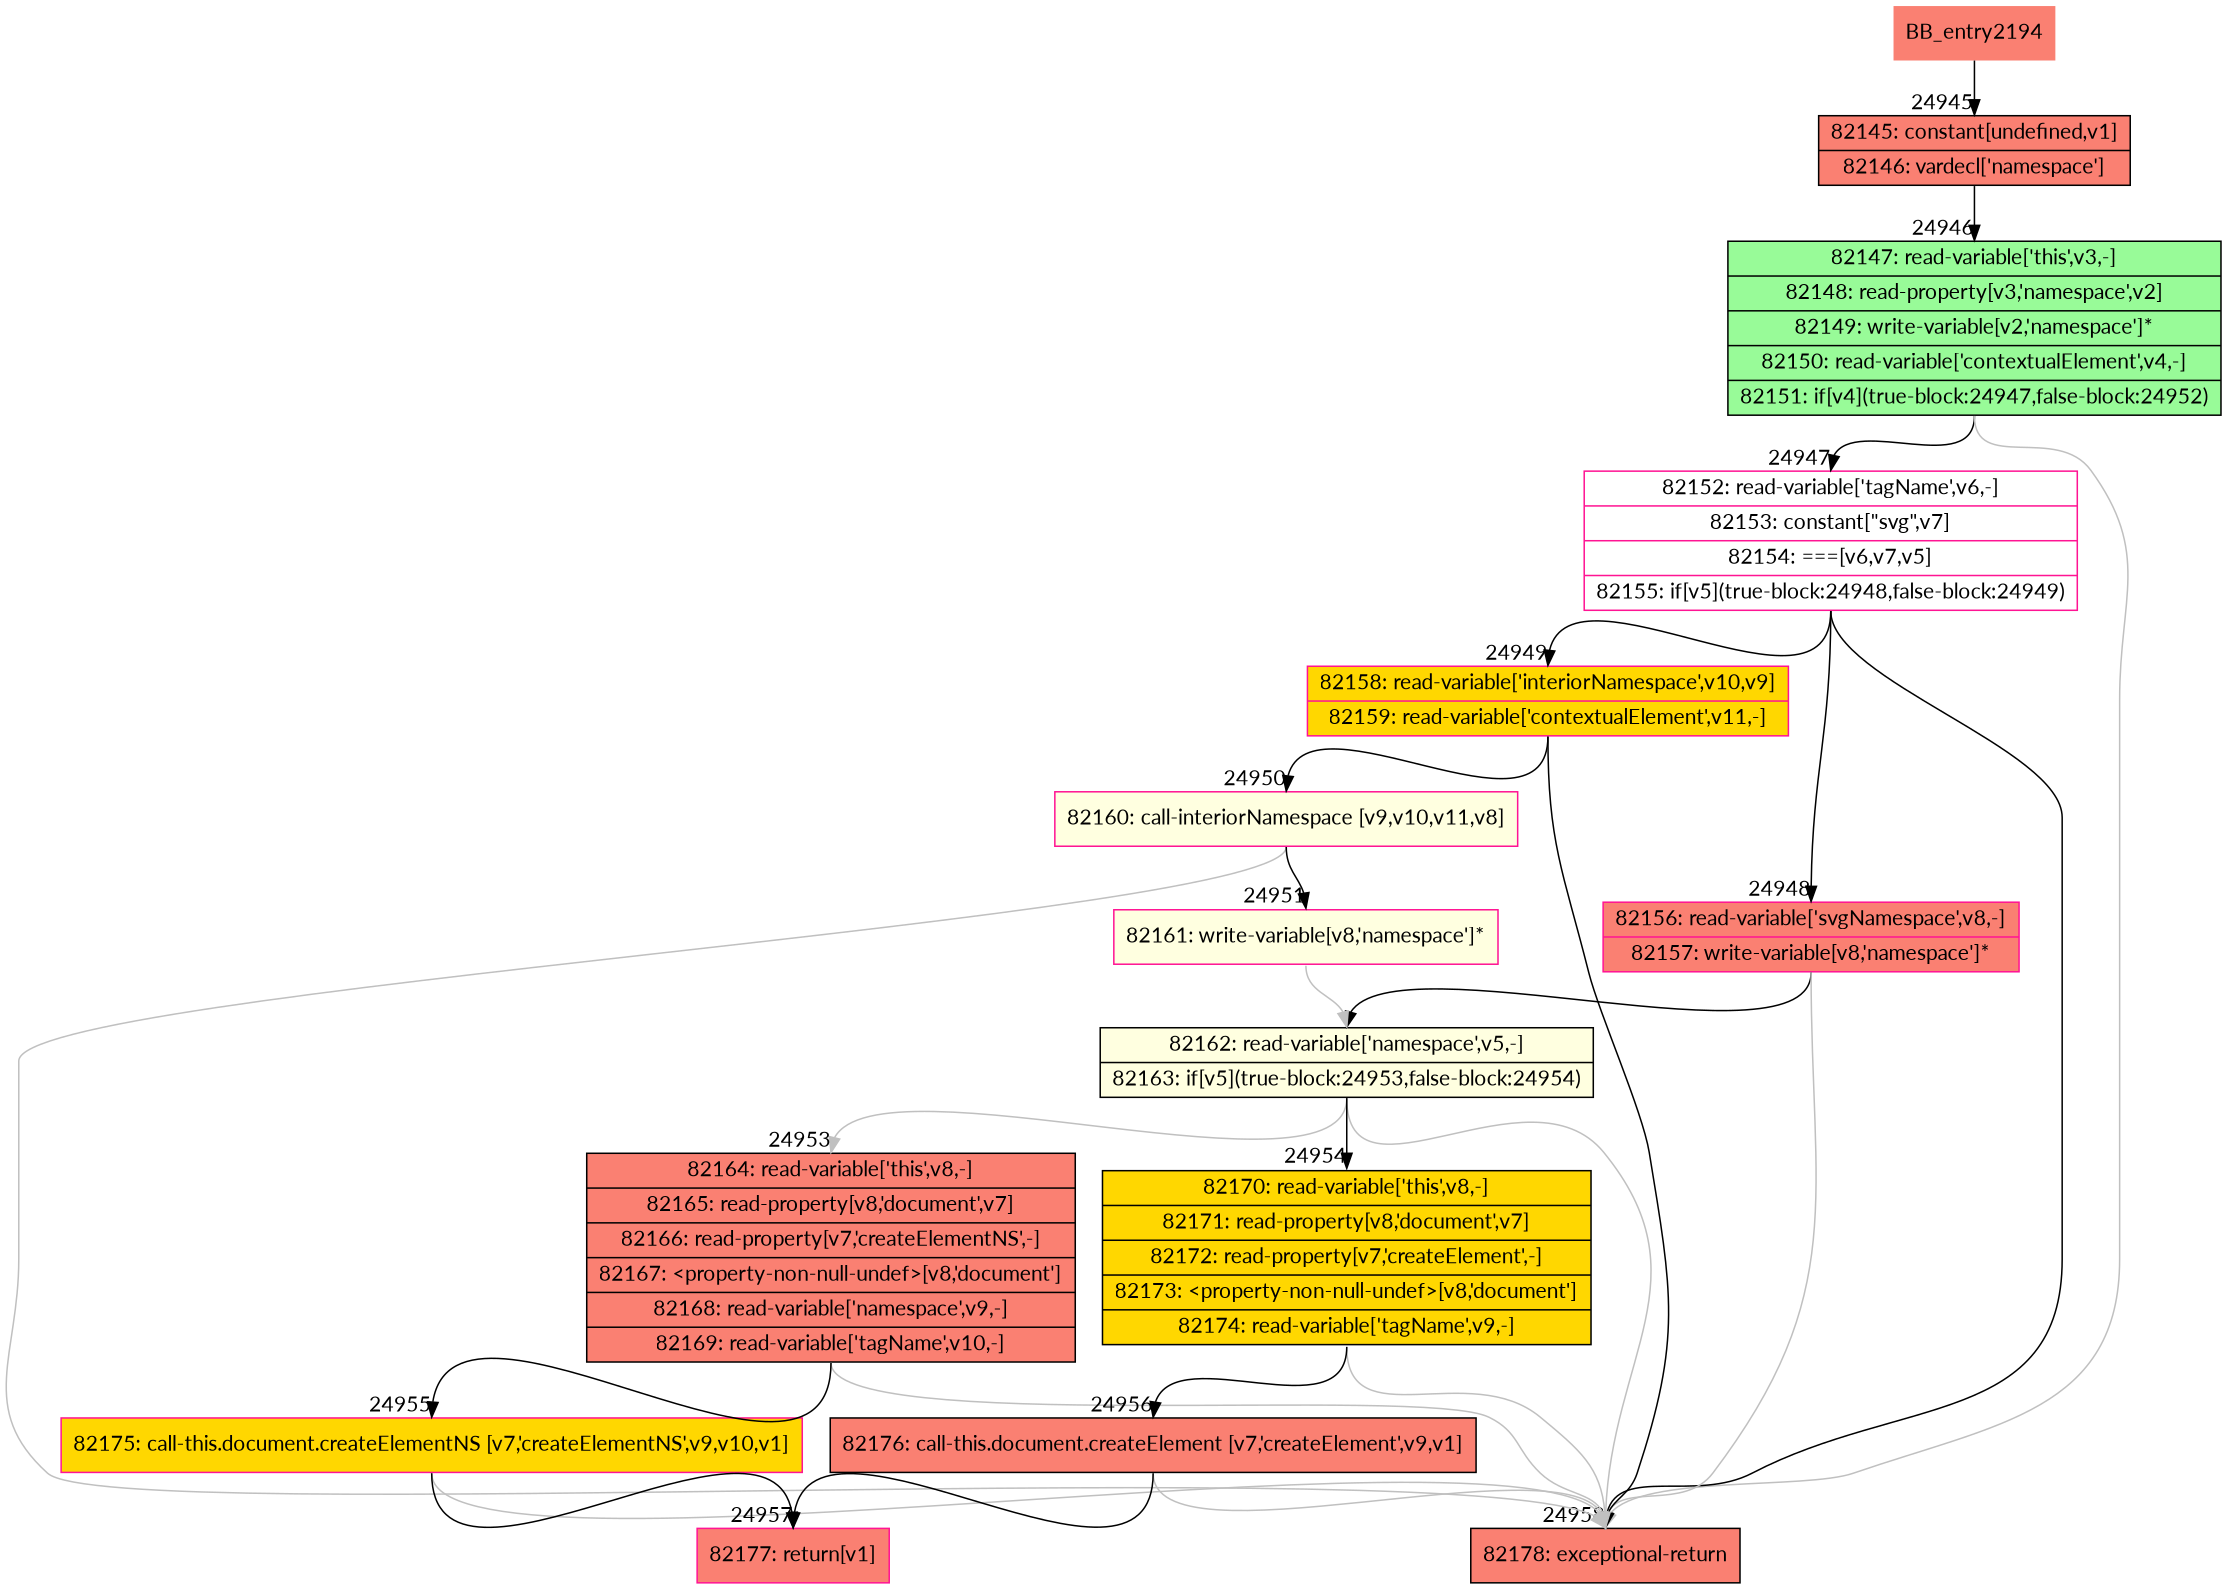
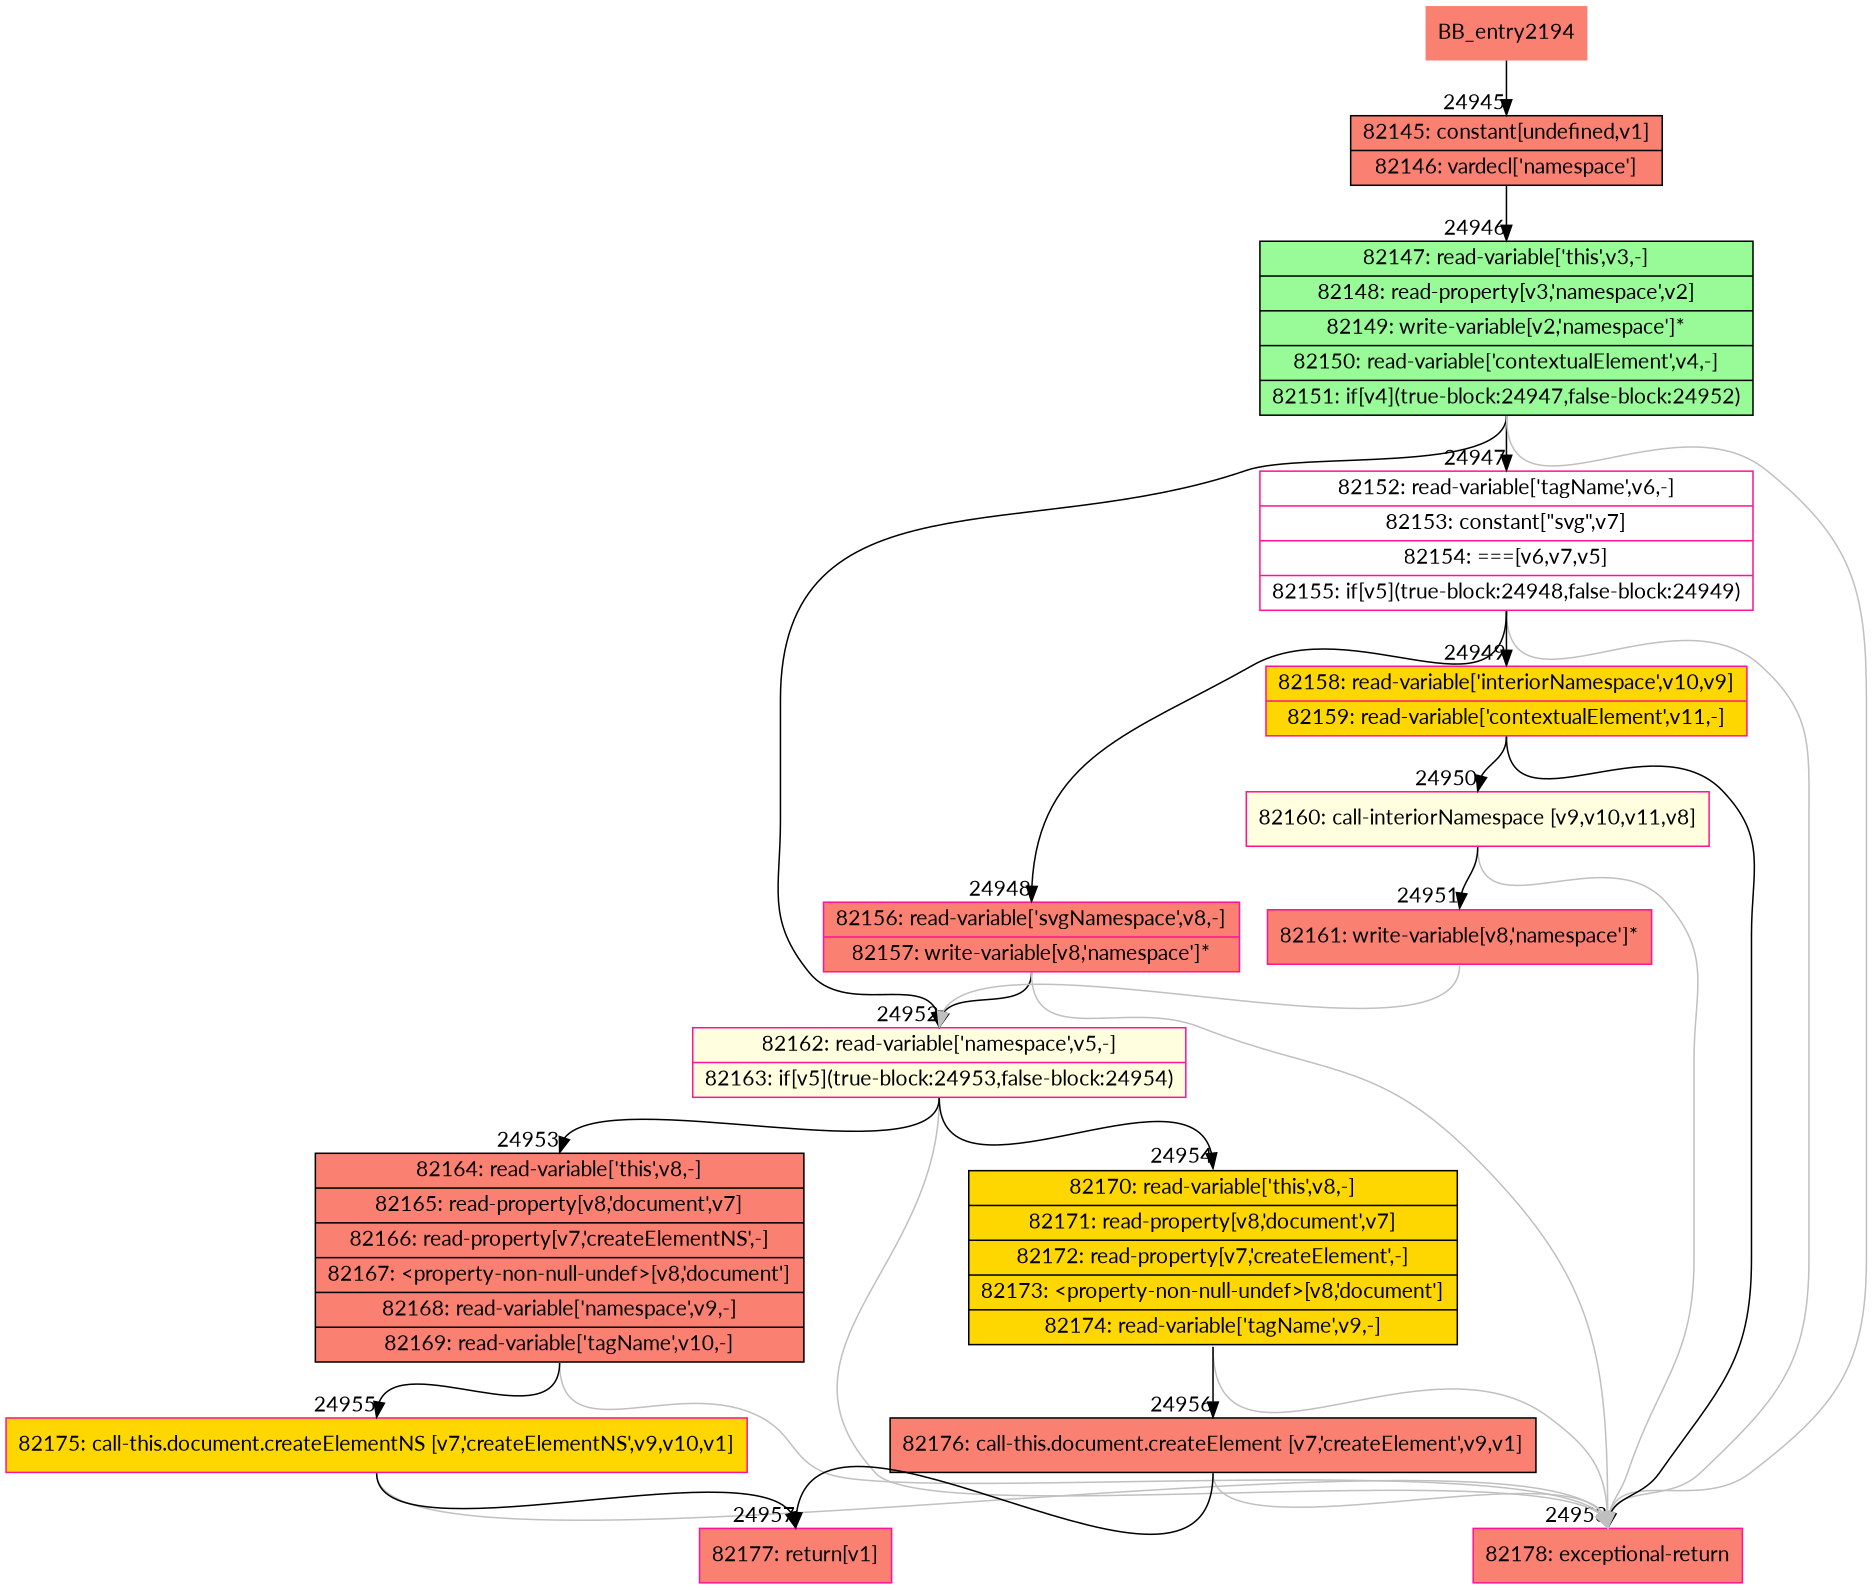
none -> (894, 538)
(1306, 937) -> (1460, 937)
(1347, 1063) -> (939, 1063)
(1096, 1126) -> (757, 1126)
(2062, 1162) -> (1809, 985)
(1605, 1556) -> (1608, 1556)
